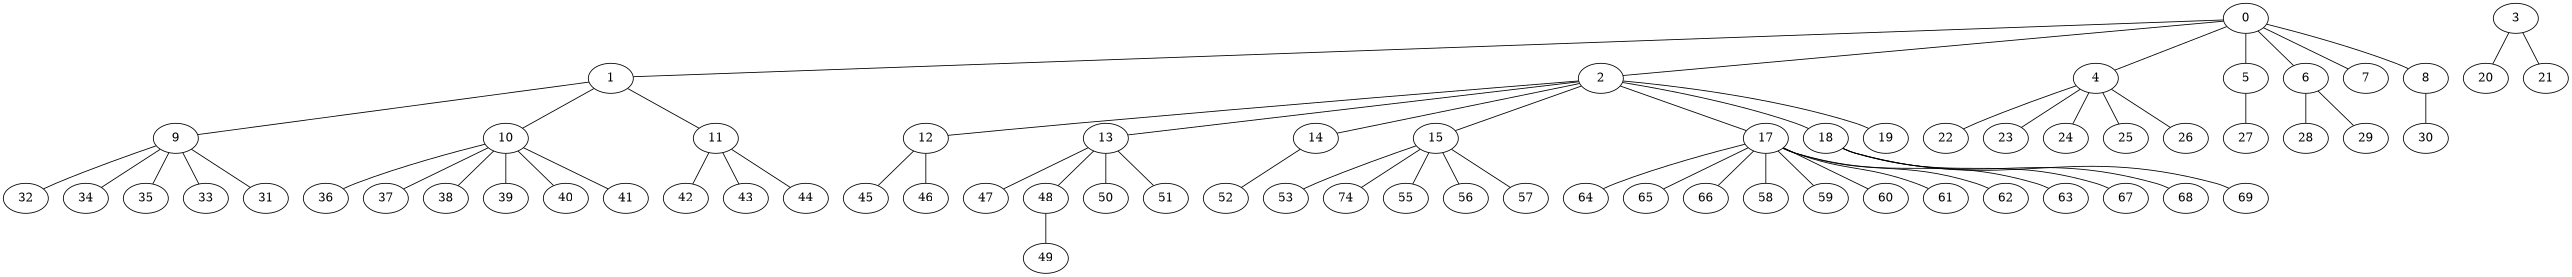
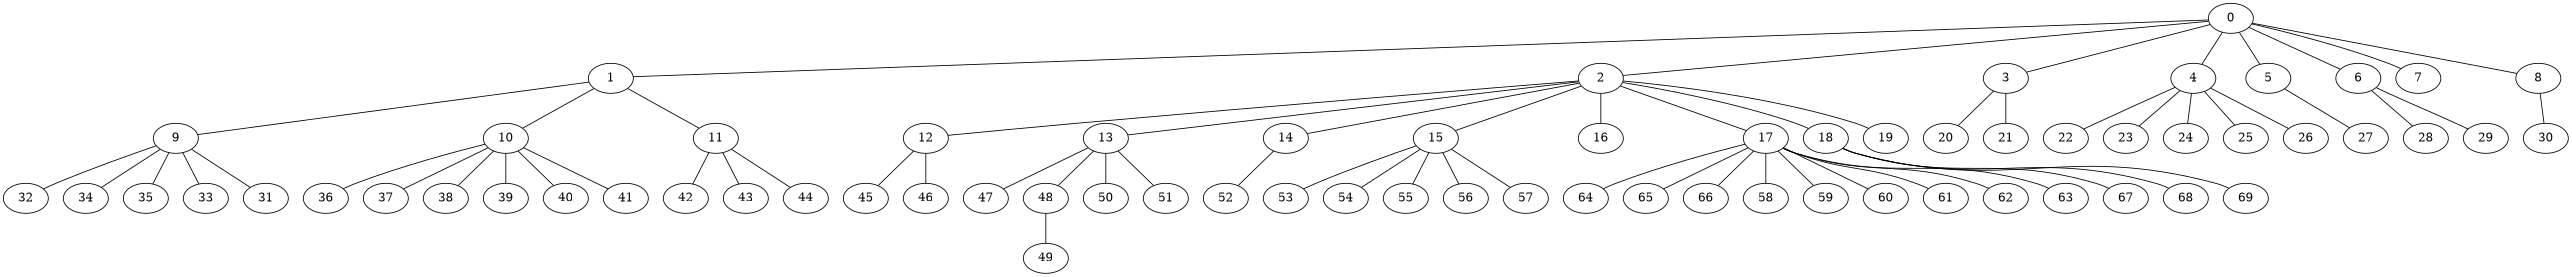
none -> (2118, 48)
none -> (1601, 138)
(1346, 198) -> (1346, 198)
